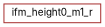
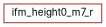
(52, 13) -> (53, 13)
